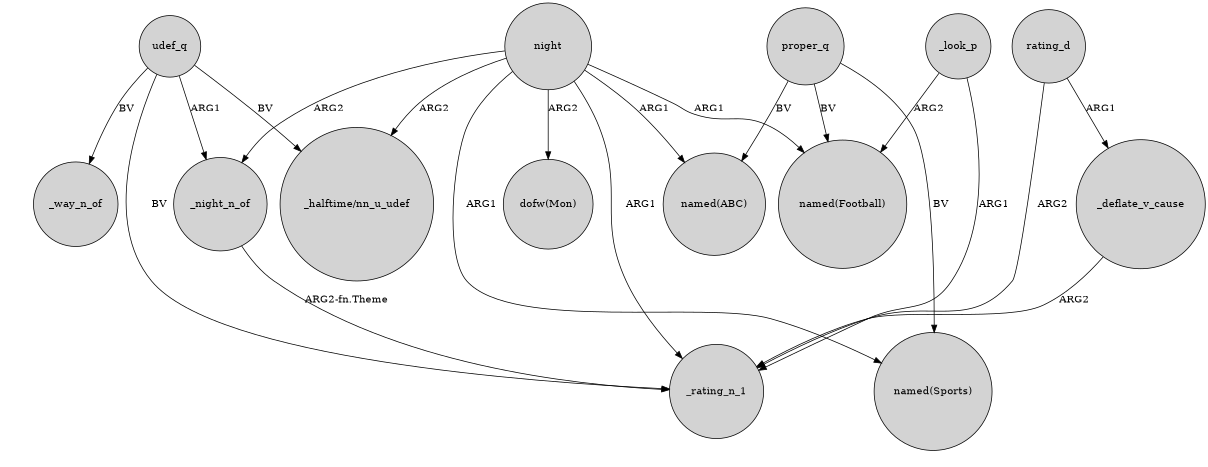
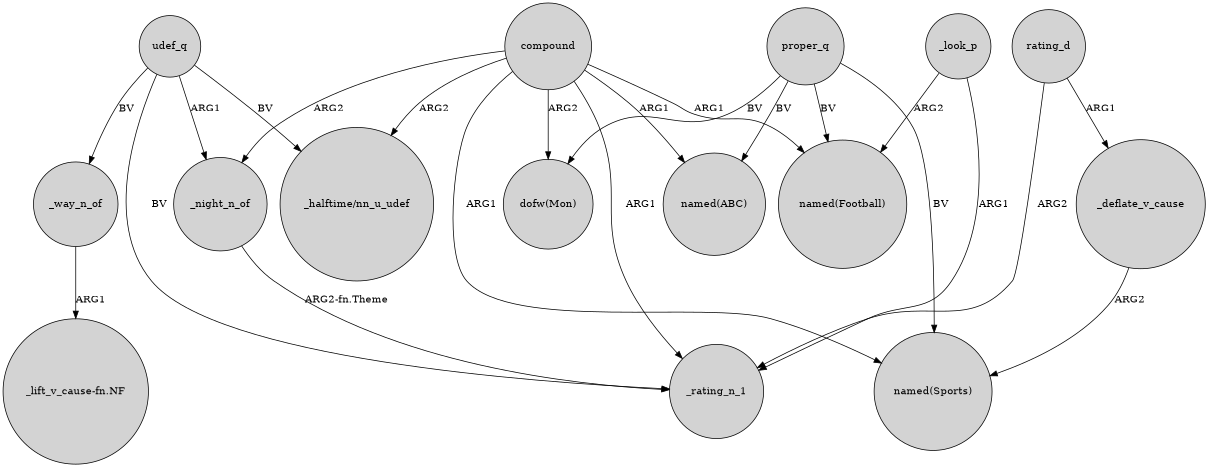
(548, 46) -> (548, 46)
none -> (676, 120)
(965, 314) -> (1075, 335)
none -> (76, 391)
